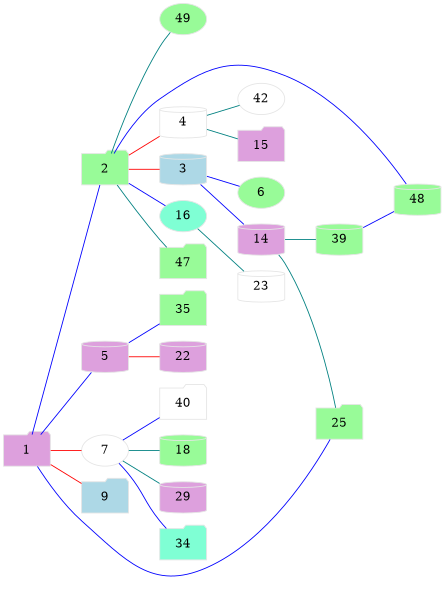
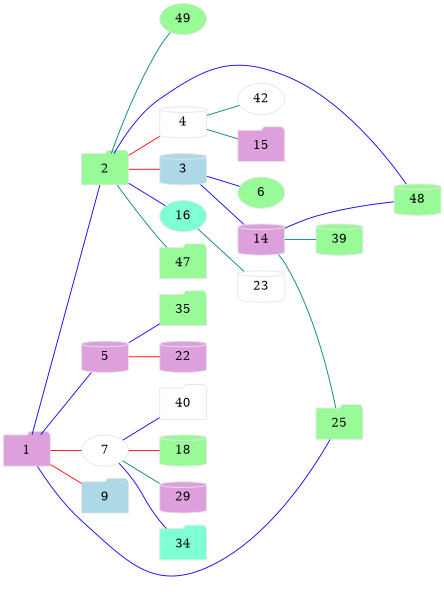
(379, 220) -> (338, 211)
(144, 451) -> (144, 451)
